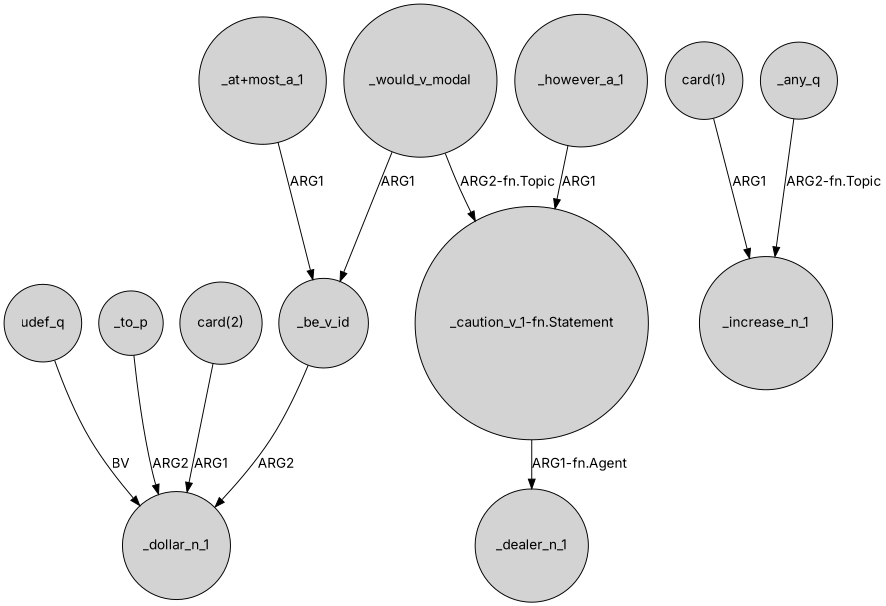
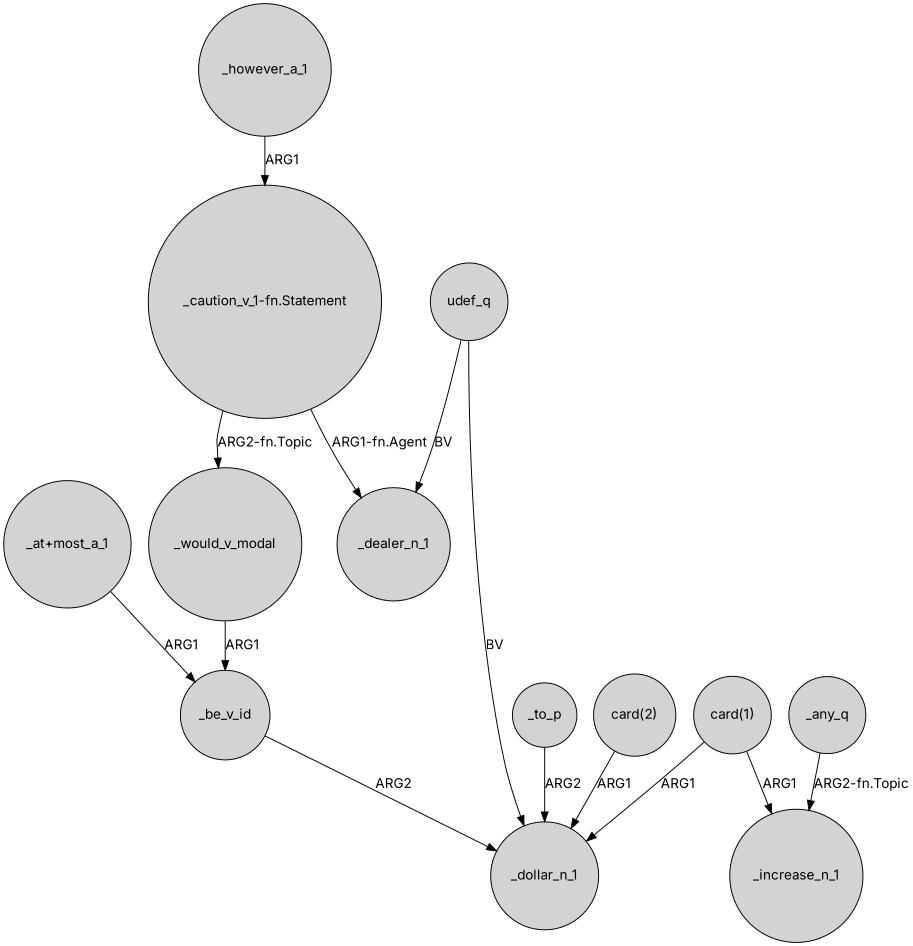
(457, 183) -> (218, 434)
none -> (443, 412)
none -> (650, 789)
